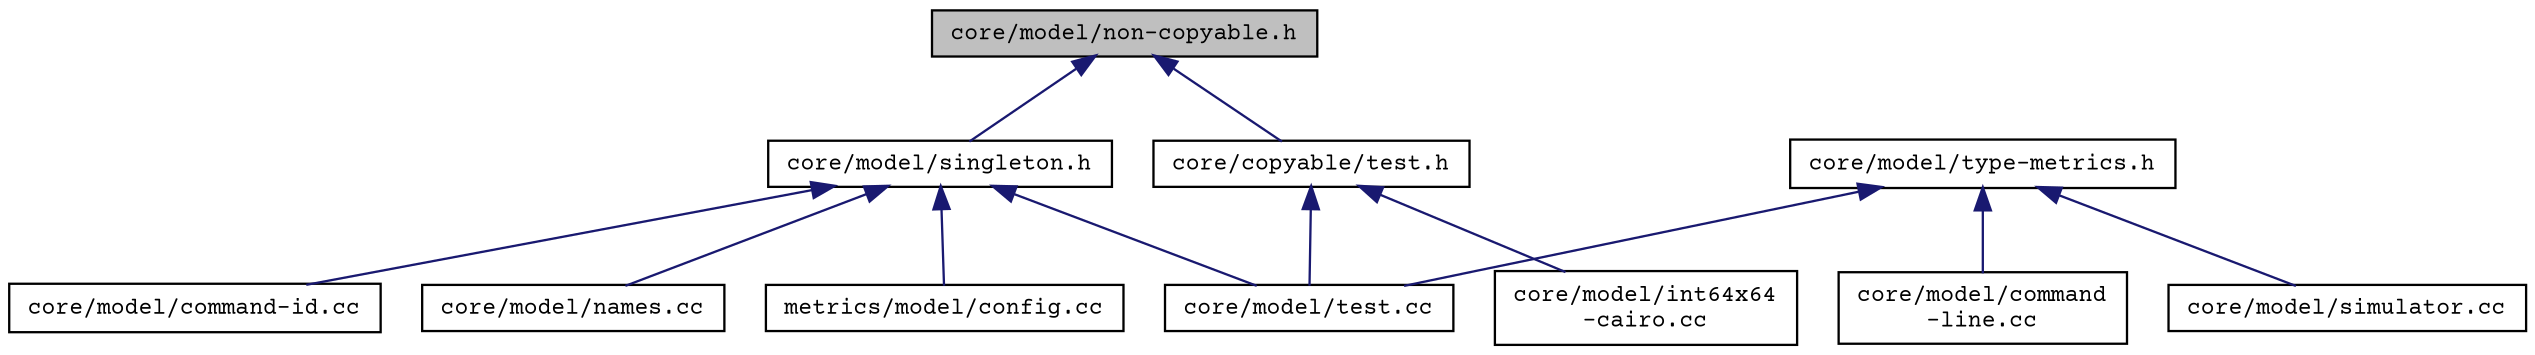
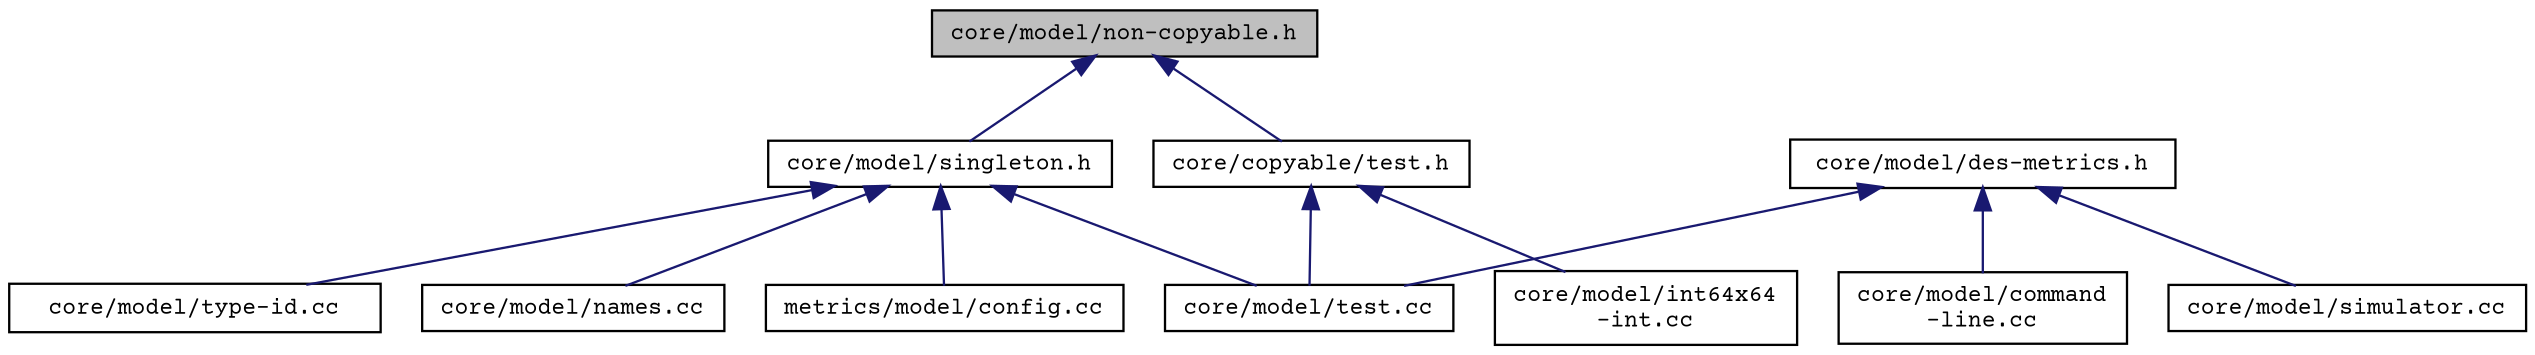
(1983, 164) -> (1983, 164)
(195, 308) -> (195, 308)
(1646, 308) -> (1646, 308)
